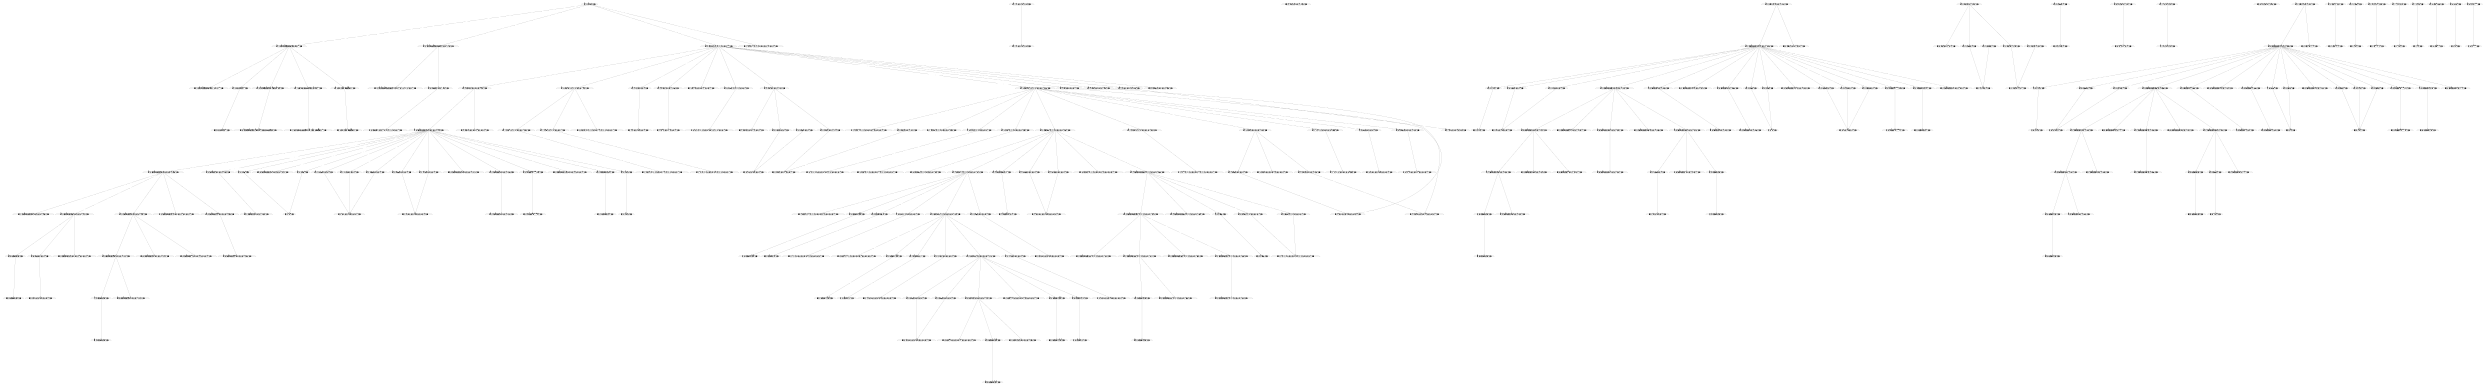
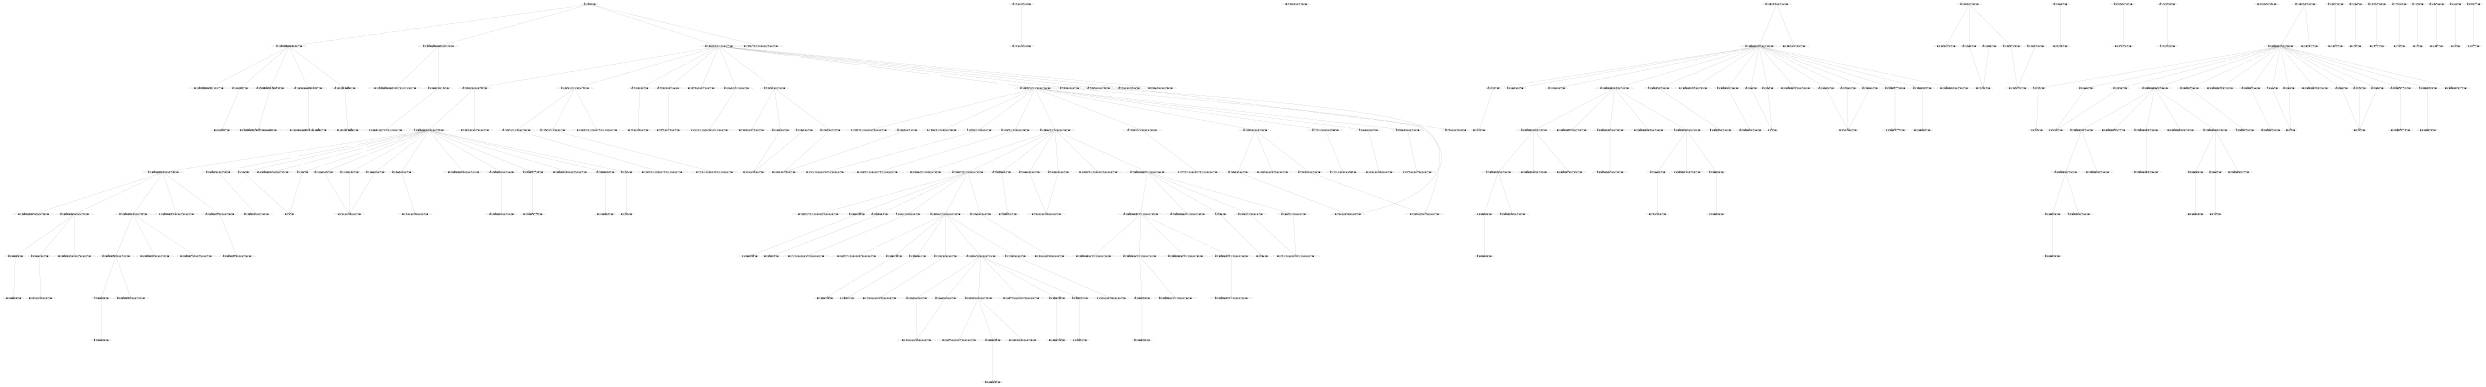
(1502, 130) -> none
(429, 172) -> none
(917, 256) -> (917, 256)
